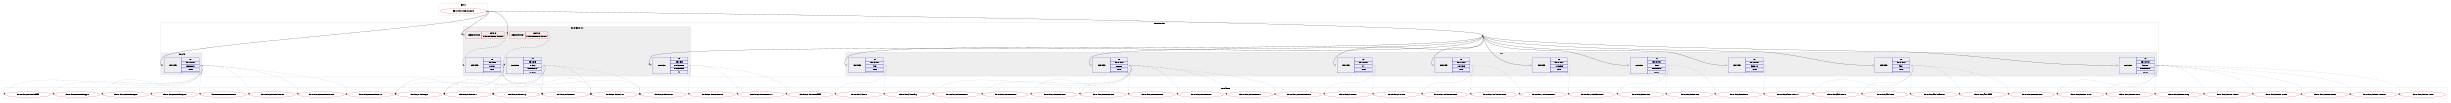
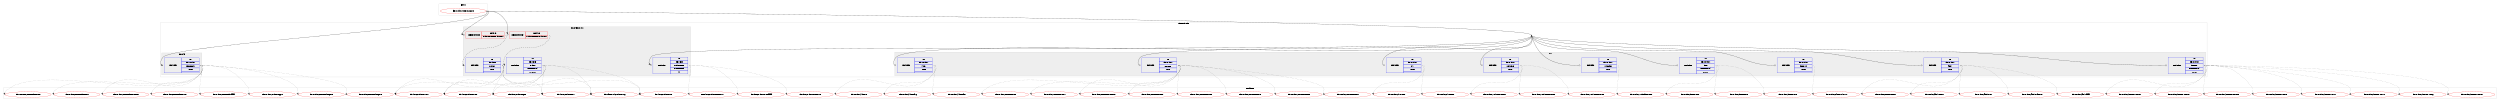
(77, 95) -> (272, 95)
(517, 95) -> (615, 95)
none -> (957, 95)
